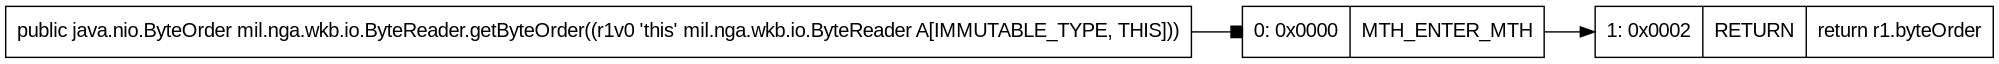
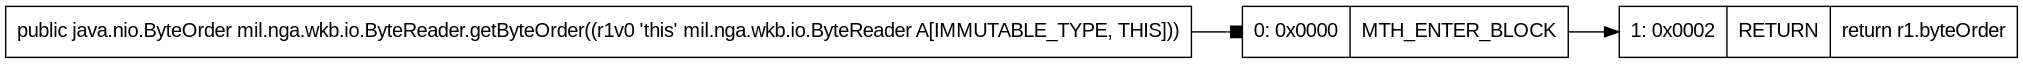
(1447, 31) -> (1459, 31)
